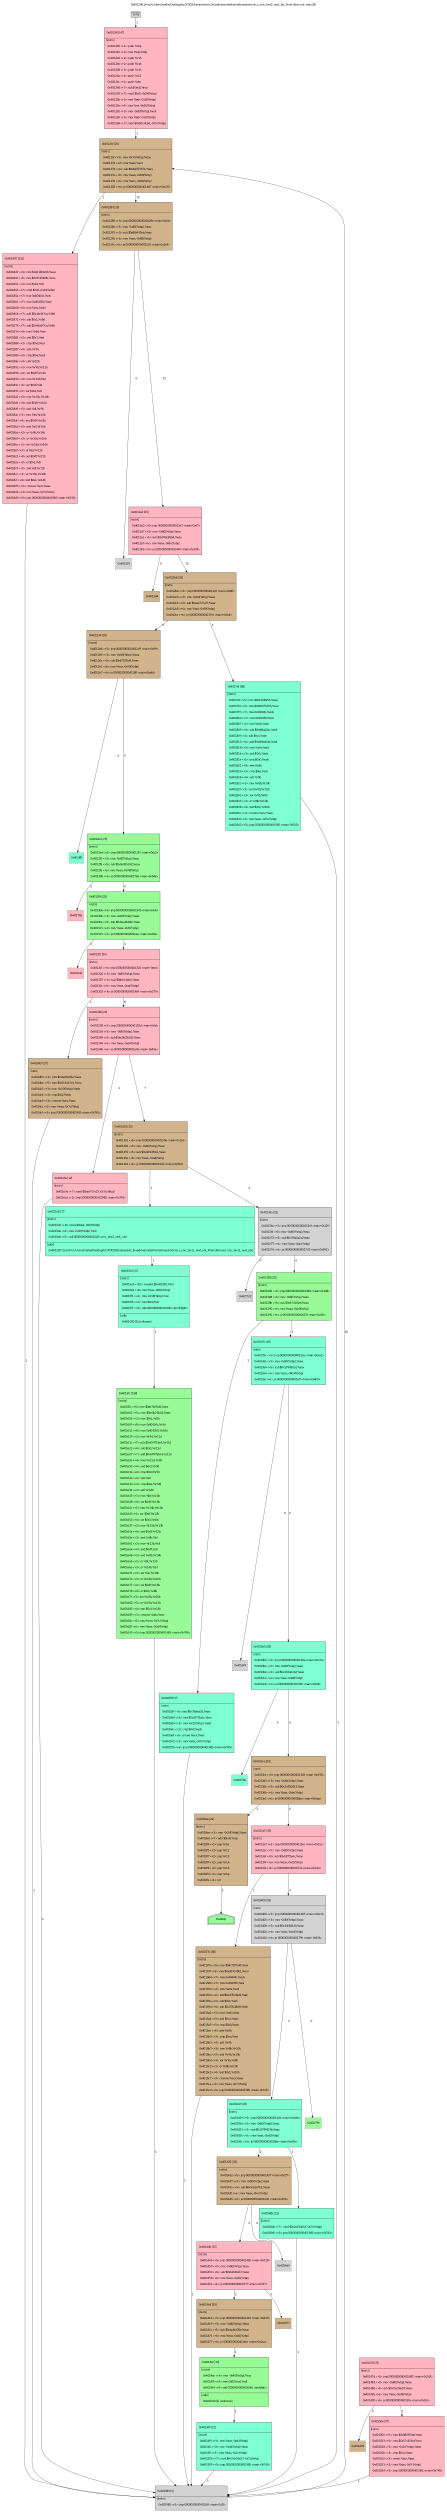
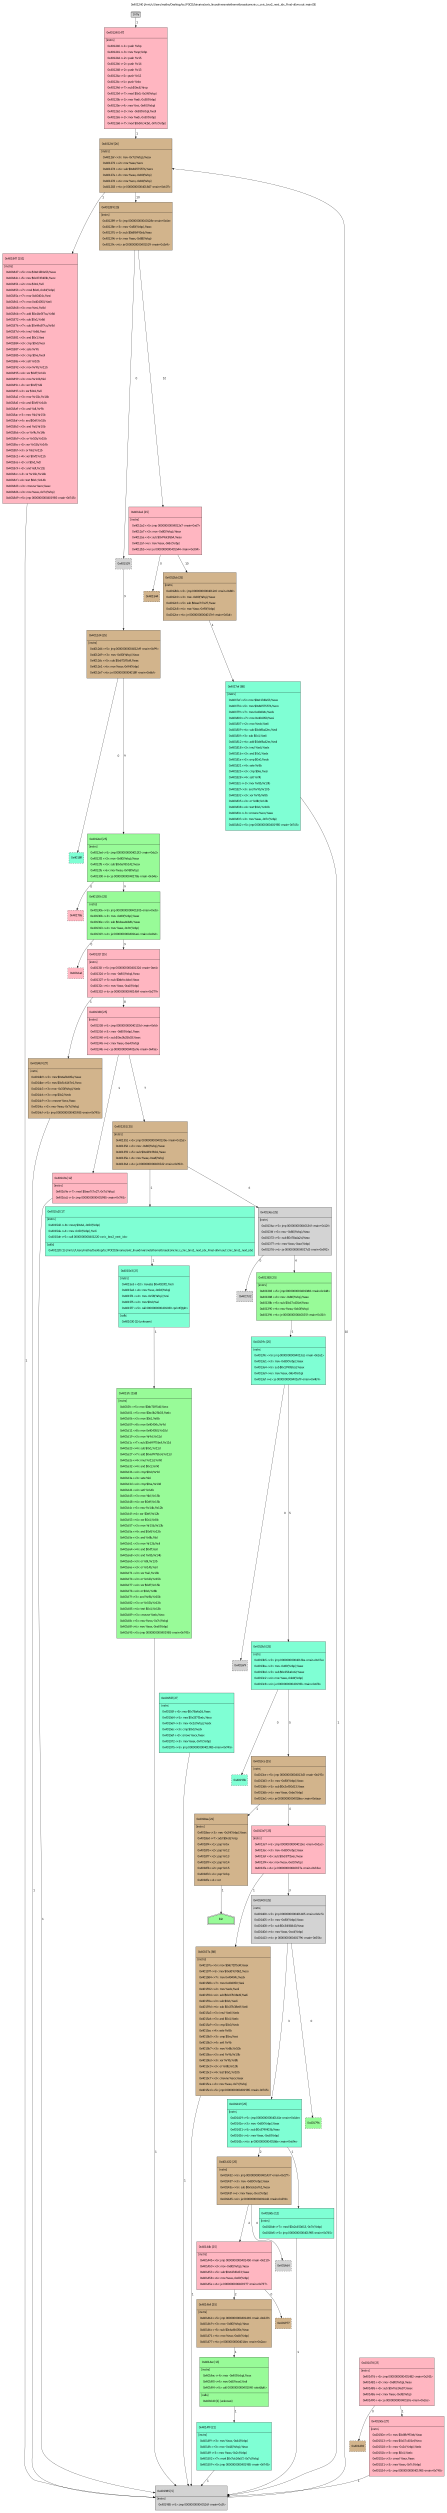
(162, 625) -> (124, 599)
(212, 1500) -> none
(221, 1919) -> (221, 1919)
